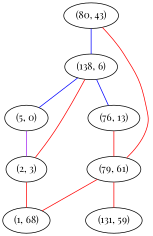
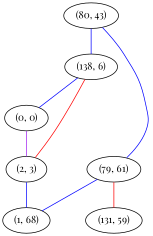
(142, 90) -> (142, 90)
(26, 118) -> (26, 118)
(114, 118) -> none
(26, 195) -> (26, 195)
(70, 195) -> (70, 195)
